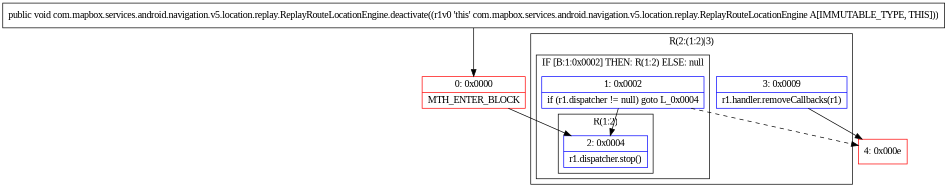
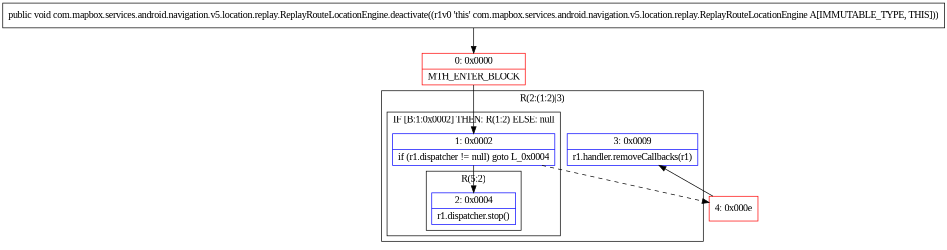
(541, 122) -> (474, 106)
(606, 122) -> (474, 179)
(832, 122) -> (689, 183)
